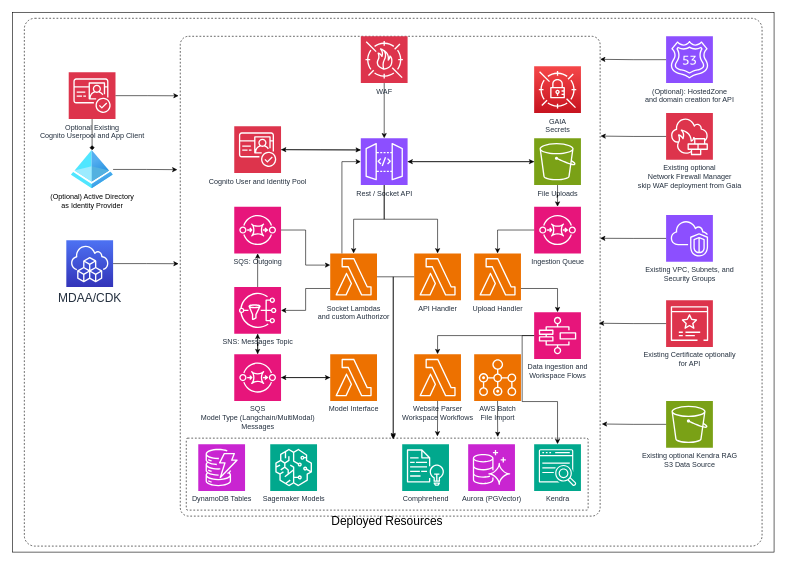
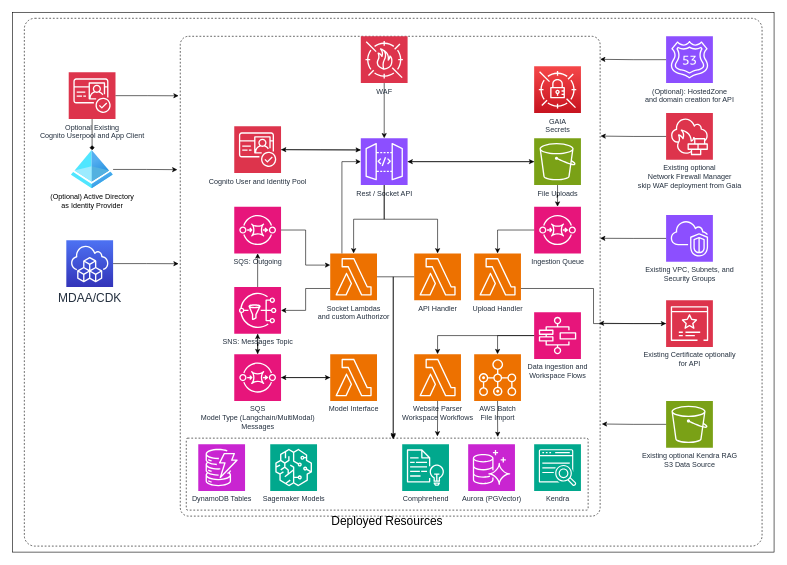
(558, 297) -> (594, 290)
(558, 402) -> (498, 343)
